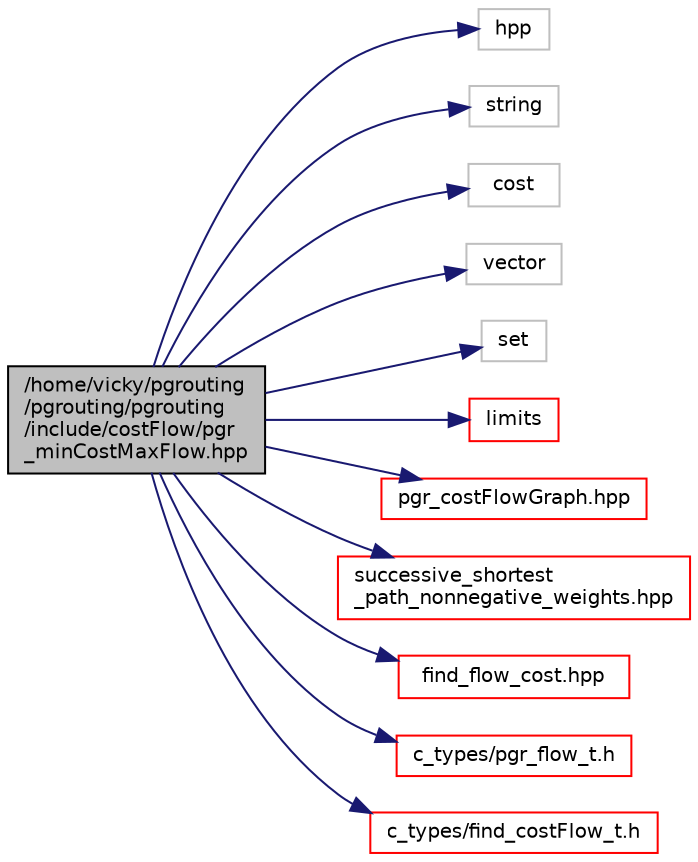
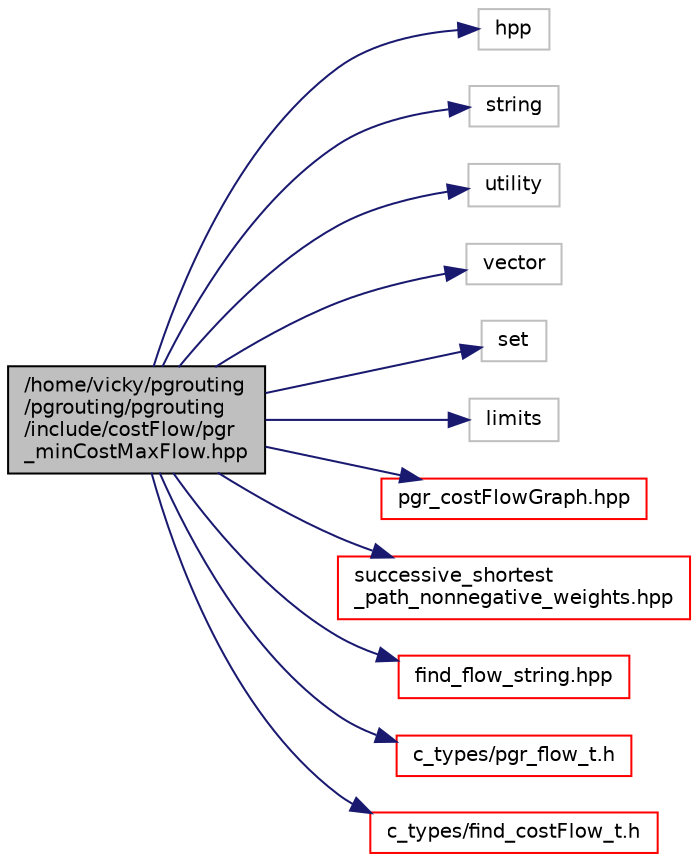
(514, 185) -> (514, 185)
(514, 420) -> (514, 420)
(514, 677) -> (514, 677)
